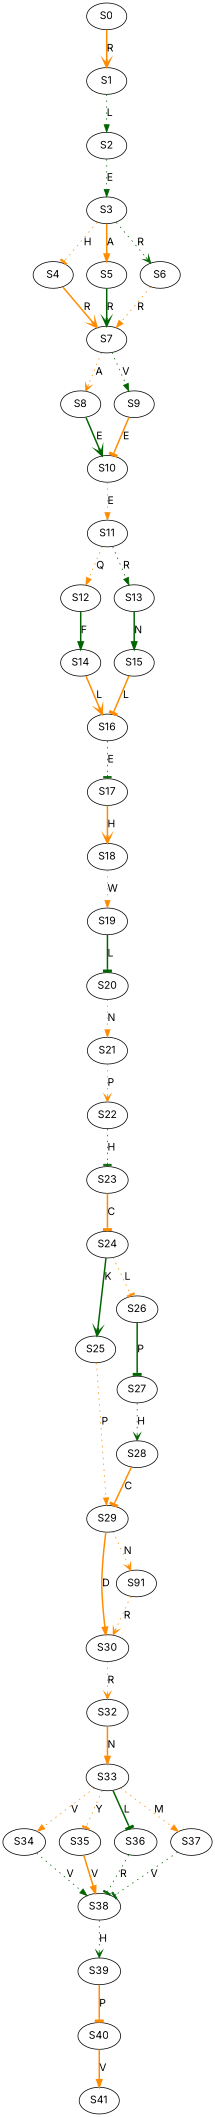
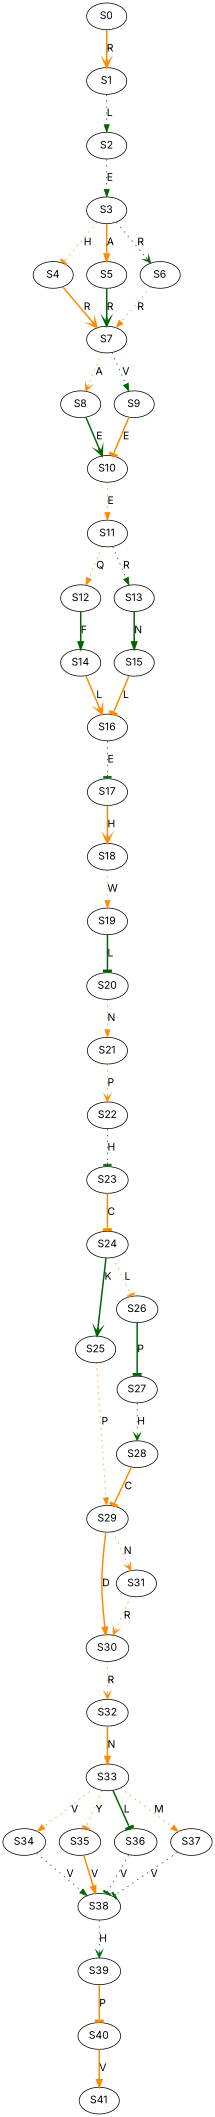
(136, 1583) -> (136, 1583)
(124, 1874) -> (124, 1874)
